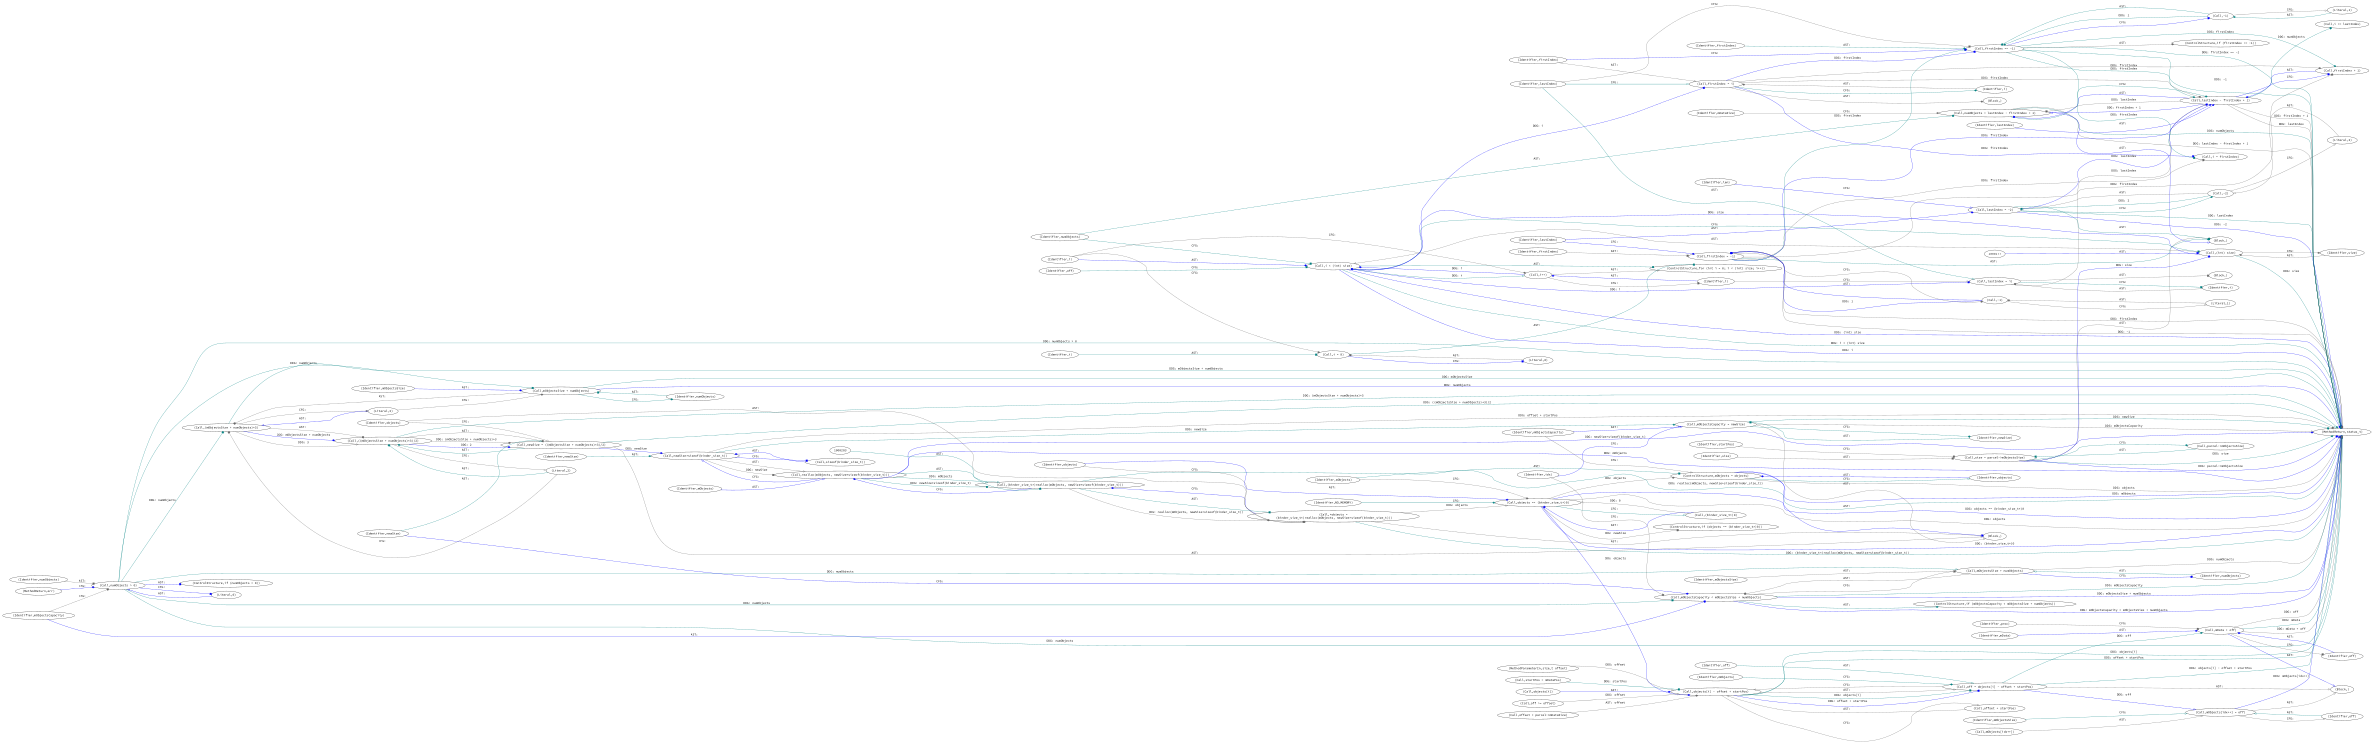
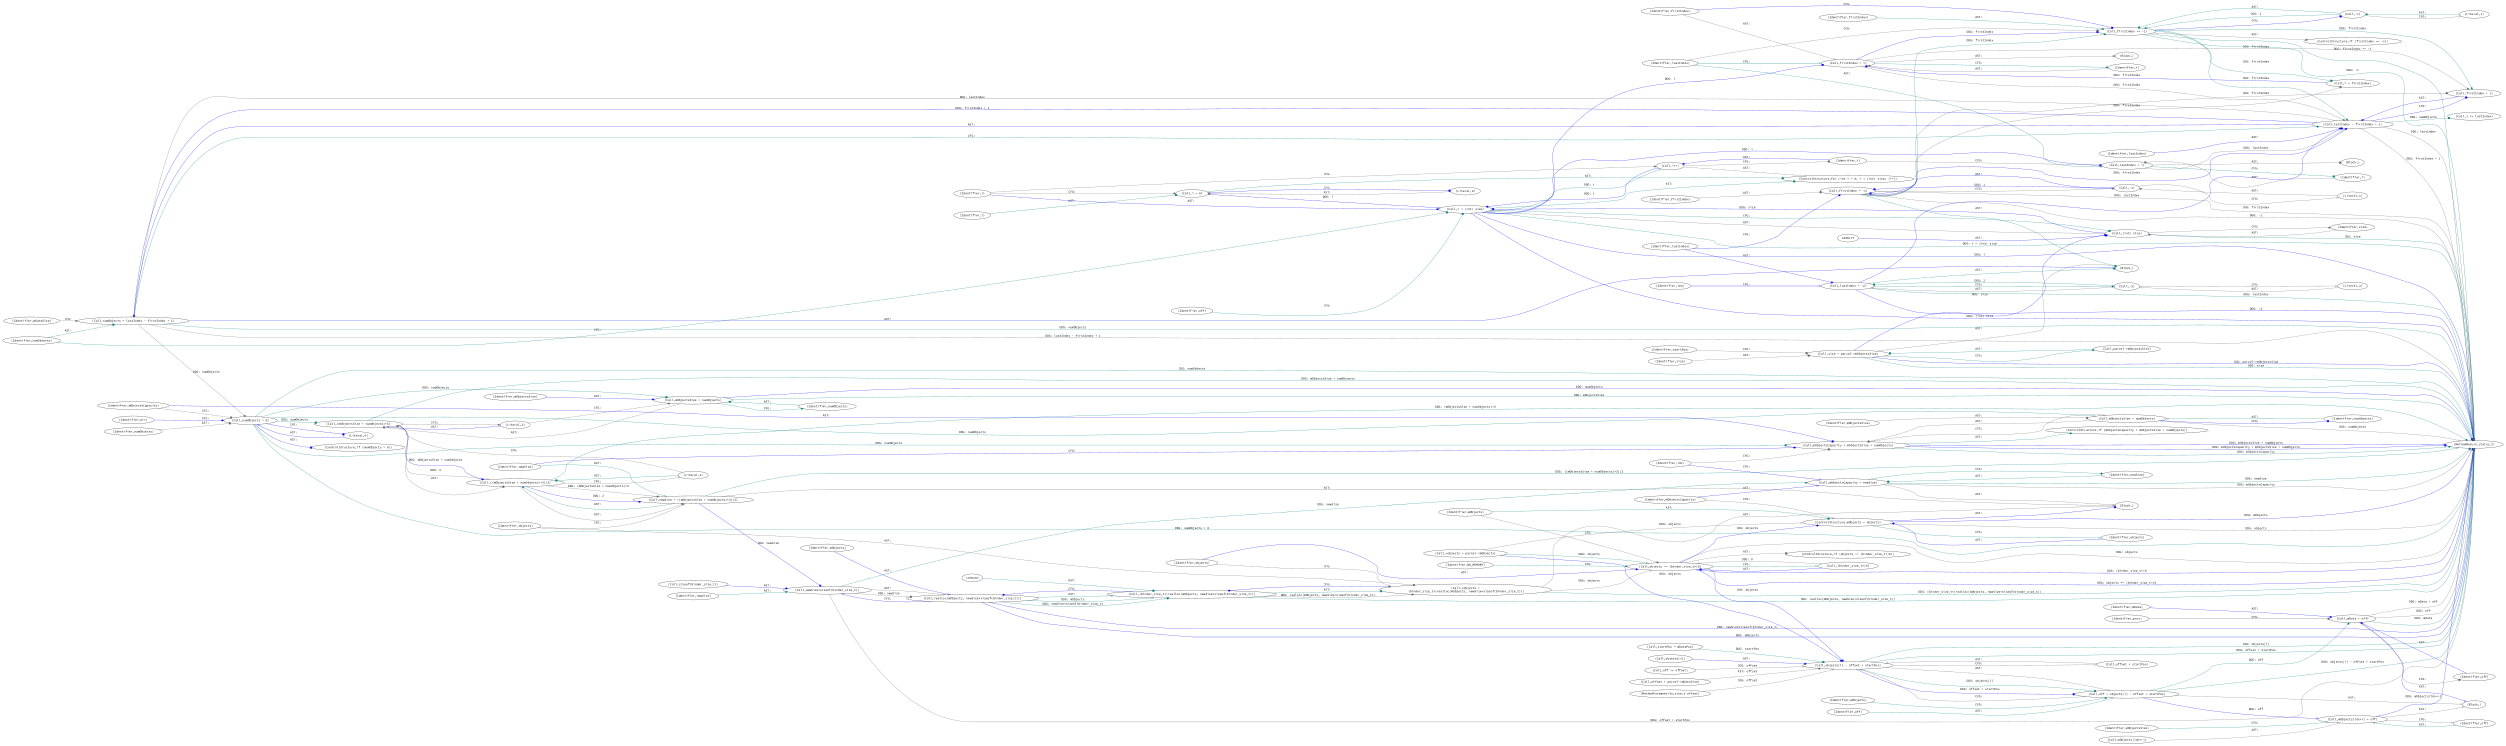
(1955, 154) -> (2097, 78)
none -> (1323, 201)
none -> (191, 370)
(770, 459) -> none
(1609, 484) -> (1737, 535)
(1615, 533) -> (1747, 552)
none -> (1465, 553)
(39, 591) -> (133, 420)
